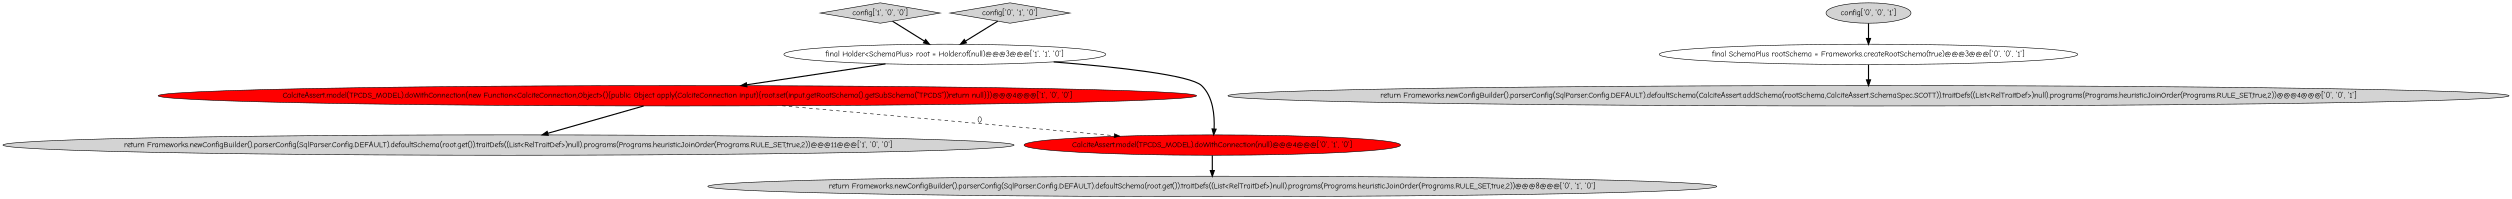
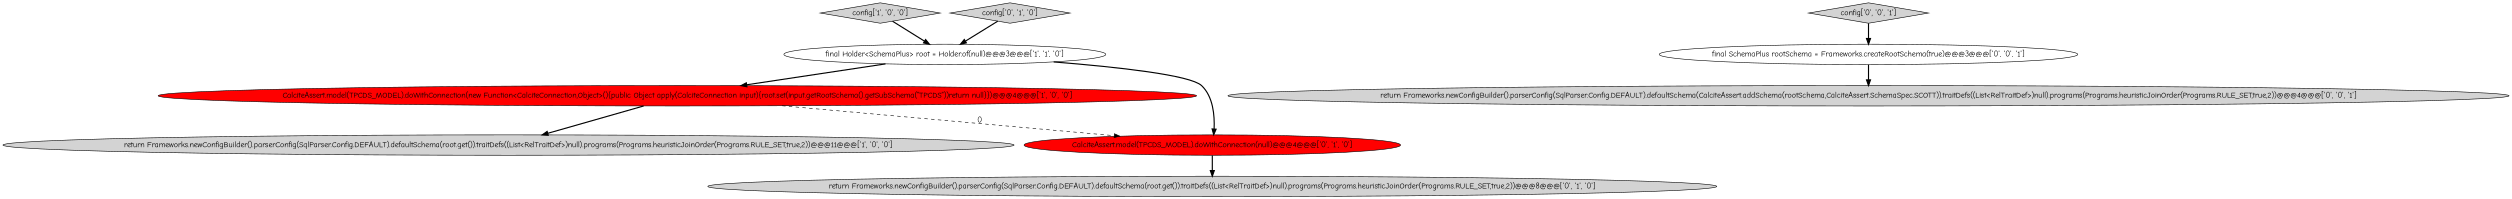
(1869, 13) -> (1869, 13)
